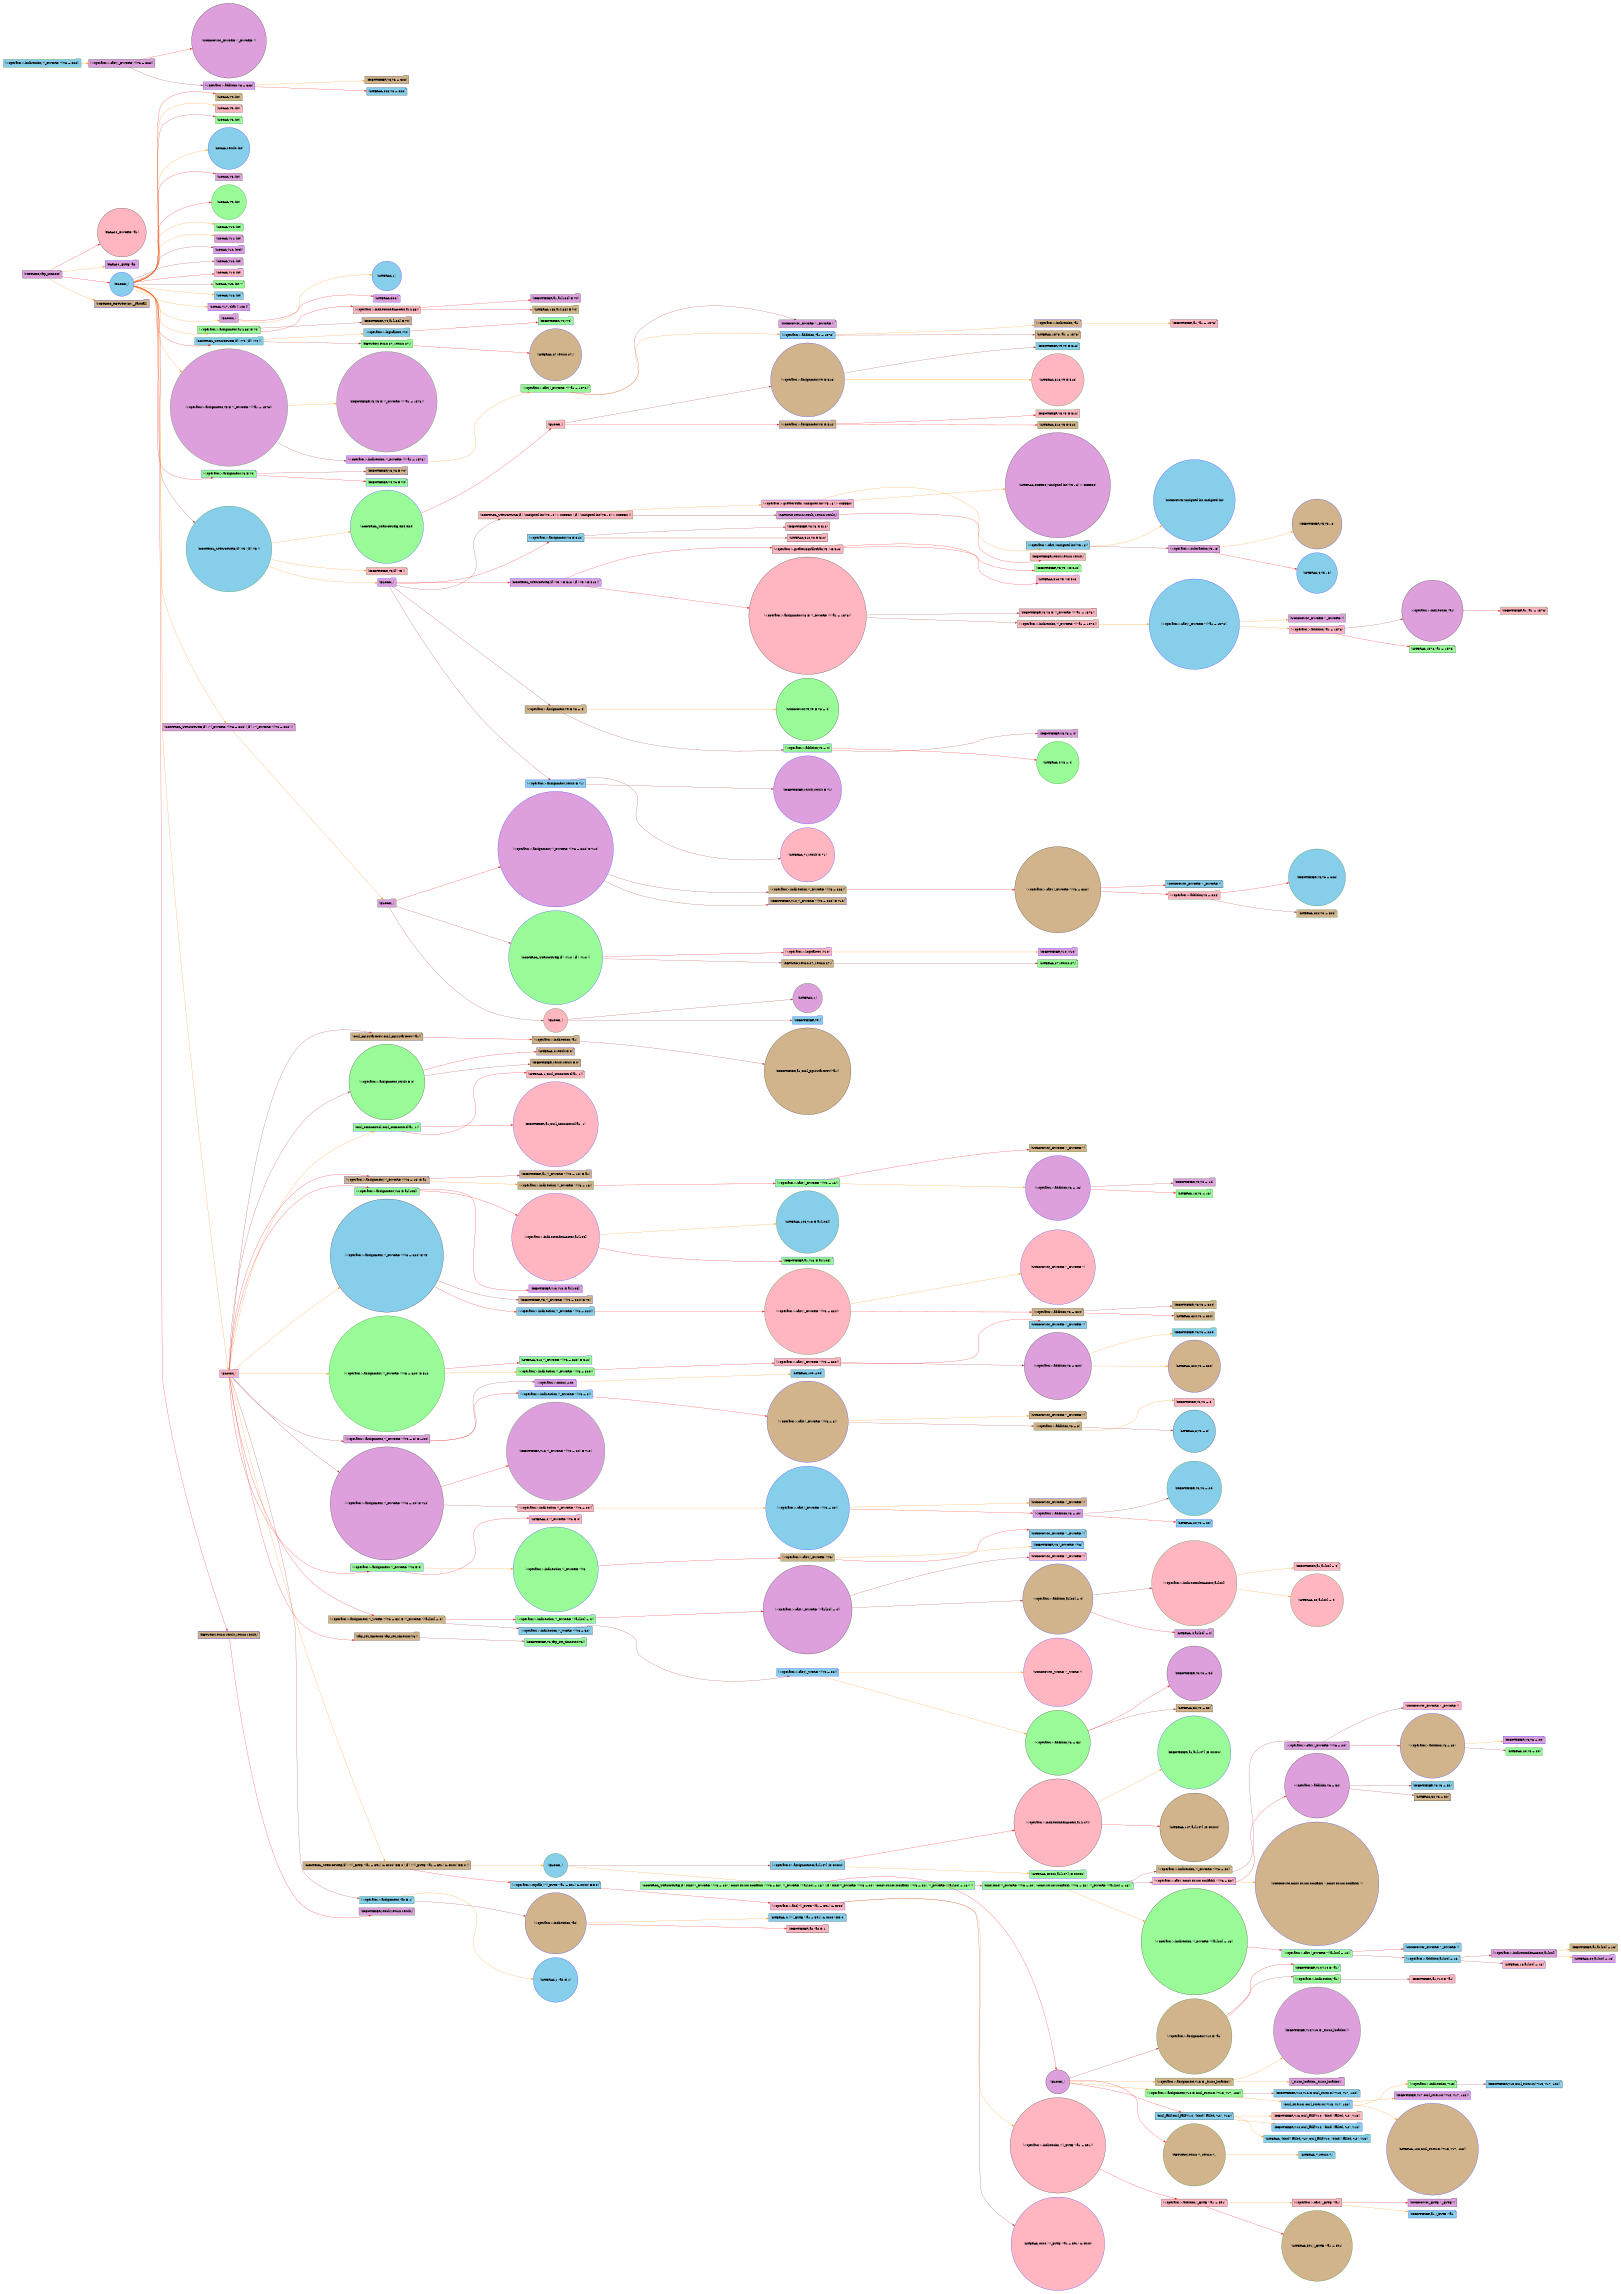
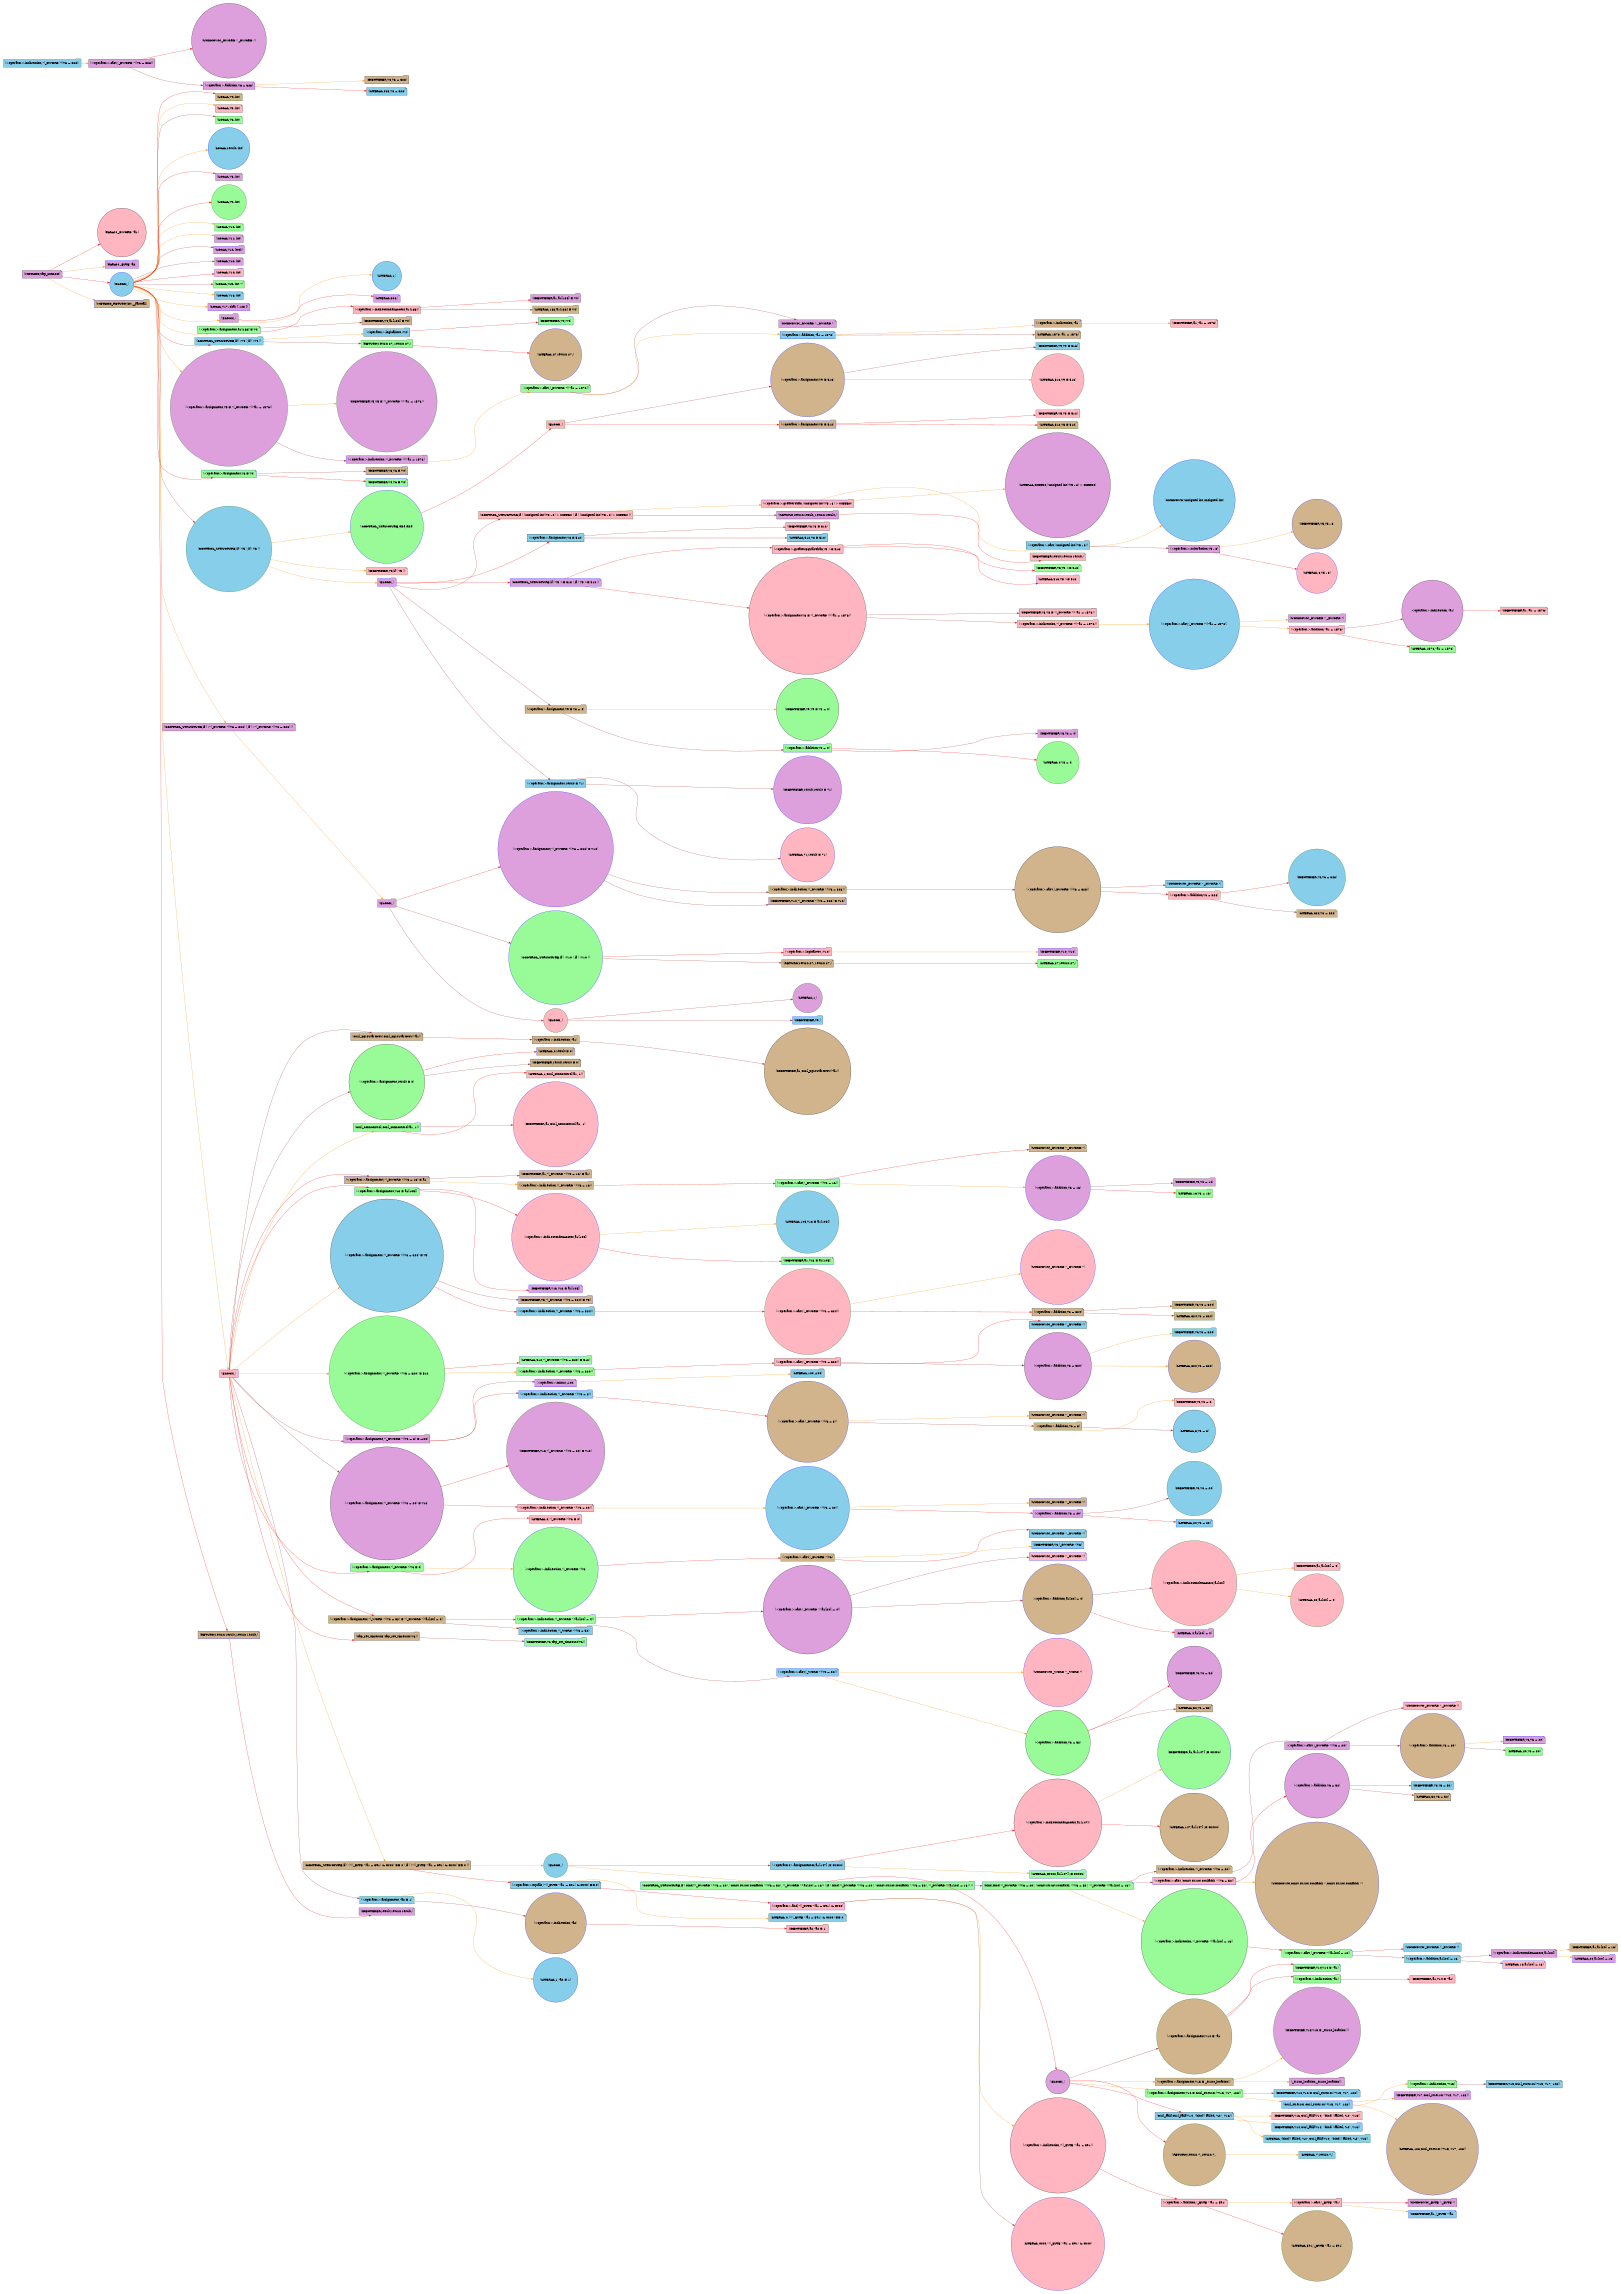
(808, 538) -> (808, 538)
(1317, 573) -> (1317, 573)
(808, 709) -> (808, 709)
(676, 1921) -> (661, 1916)
